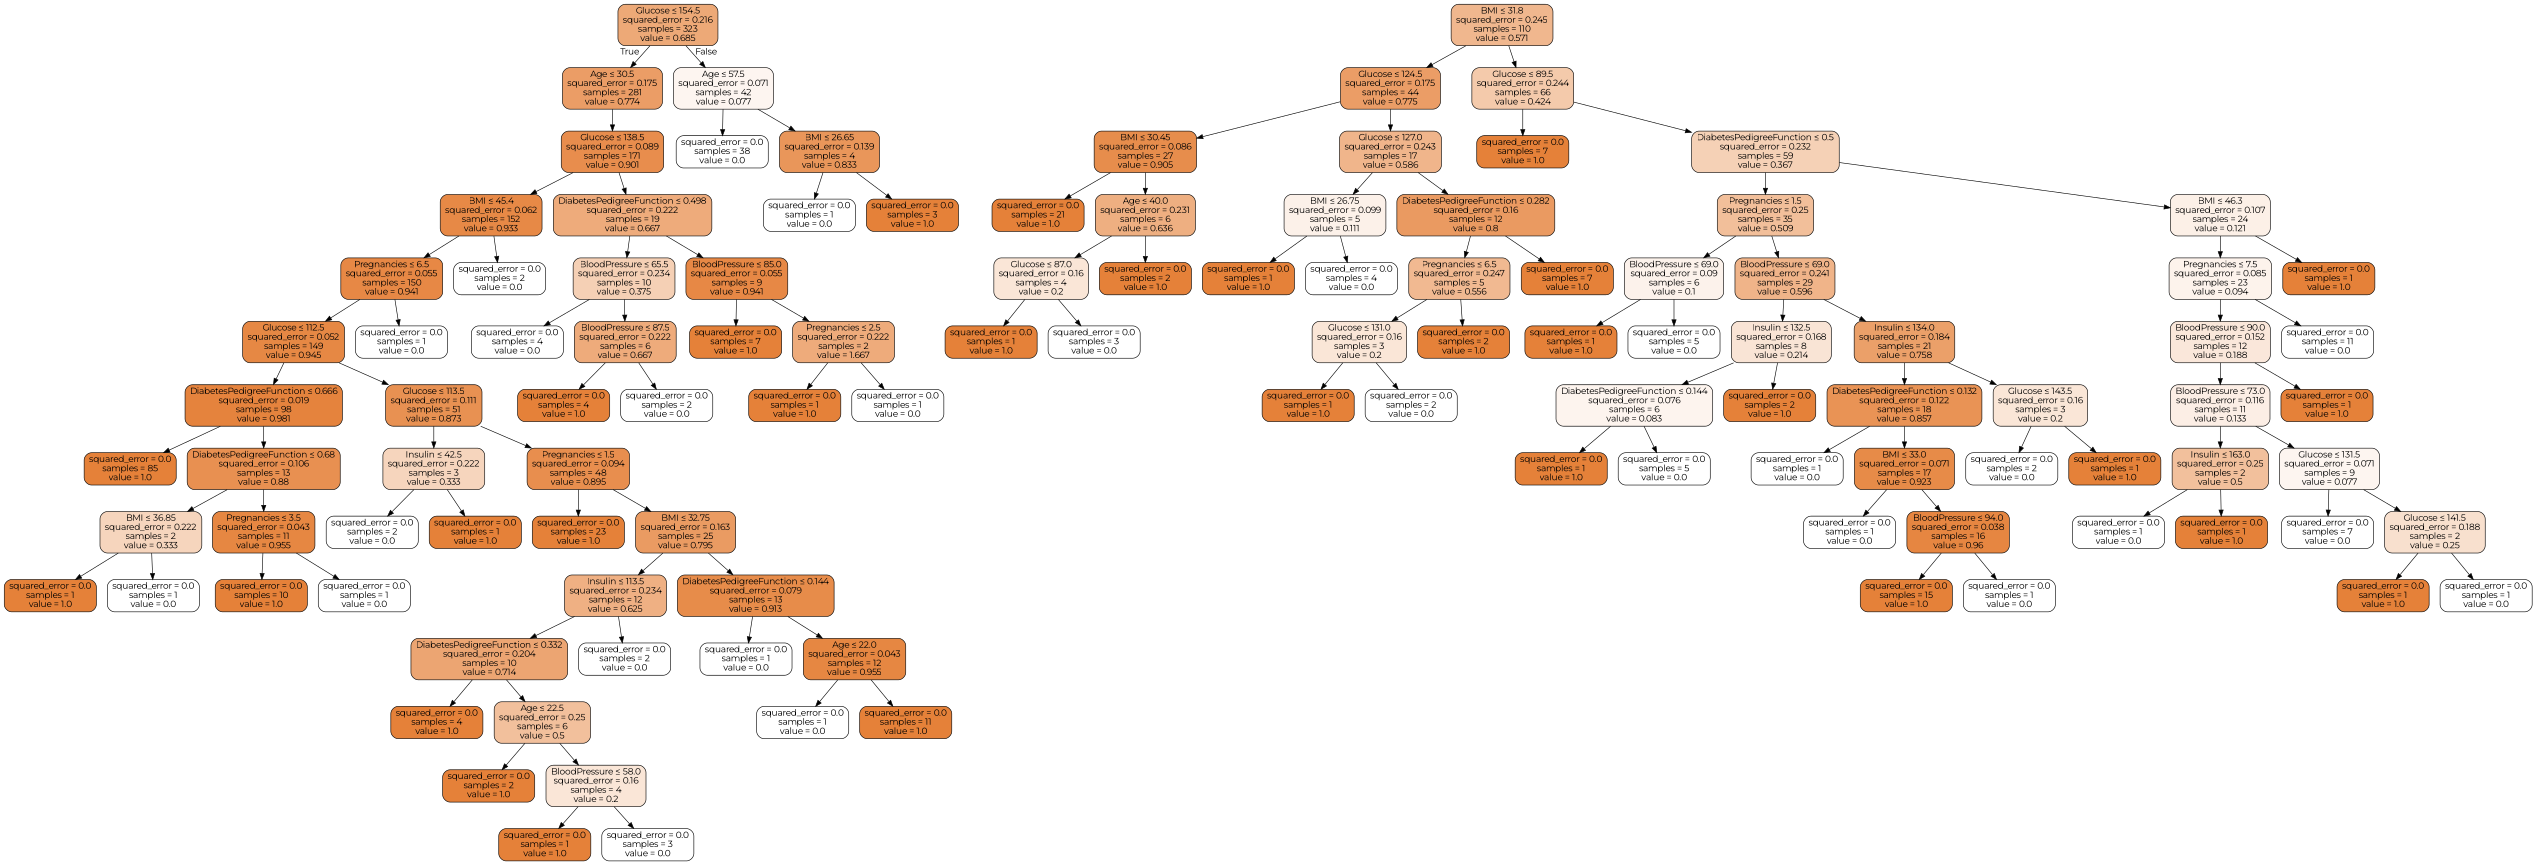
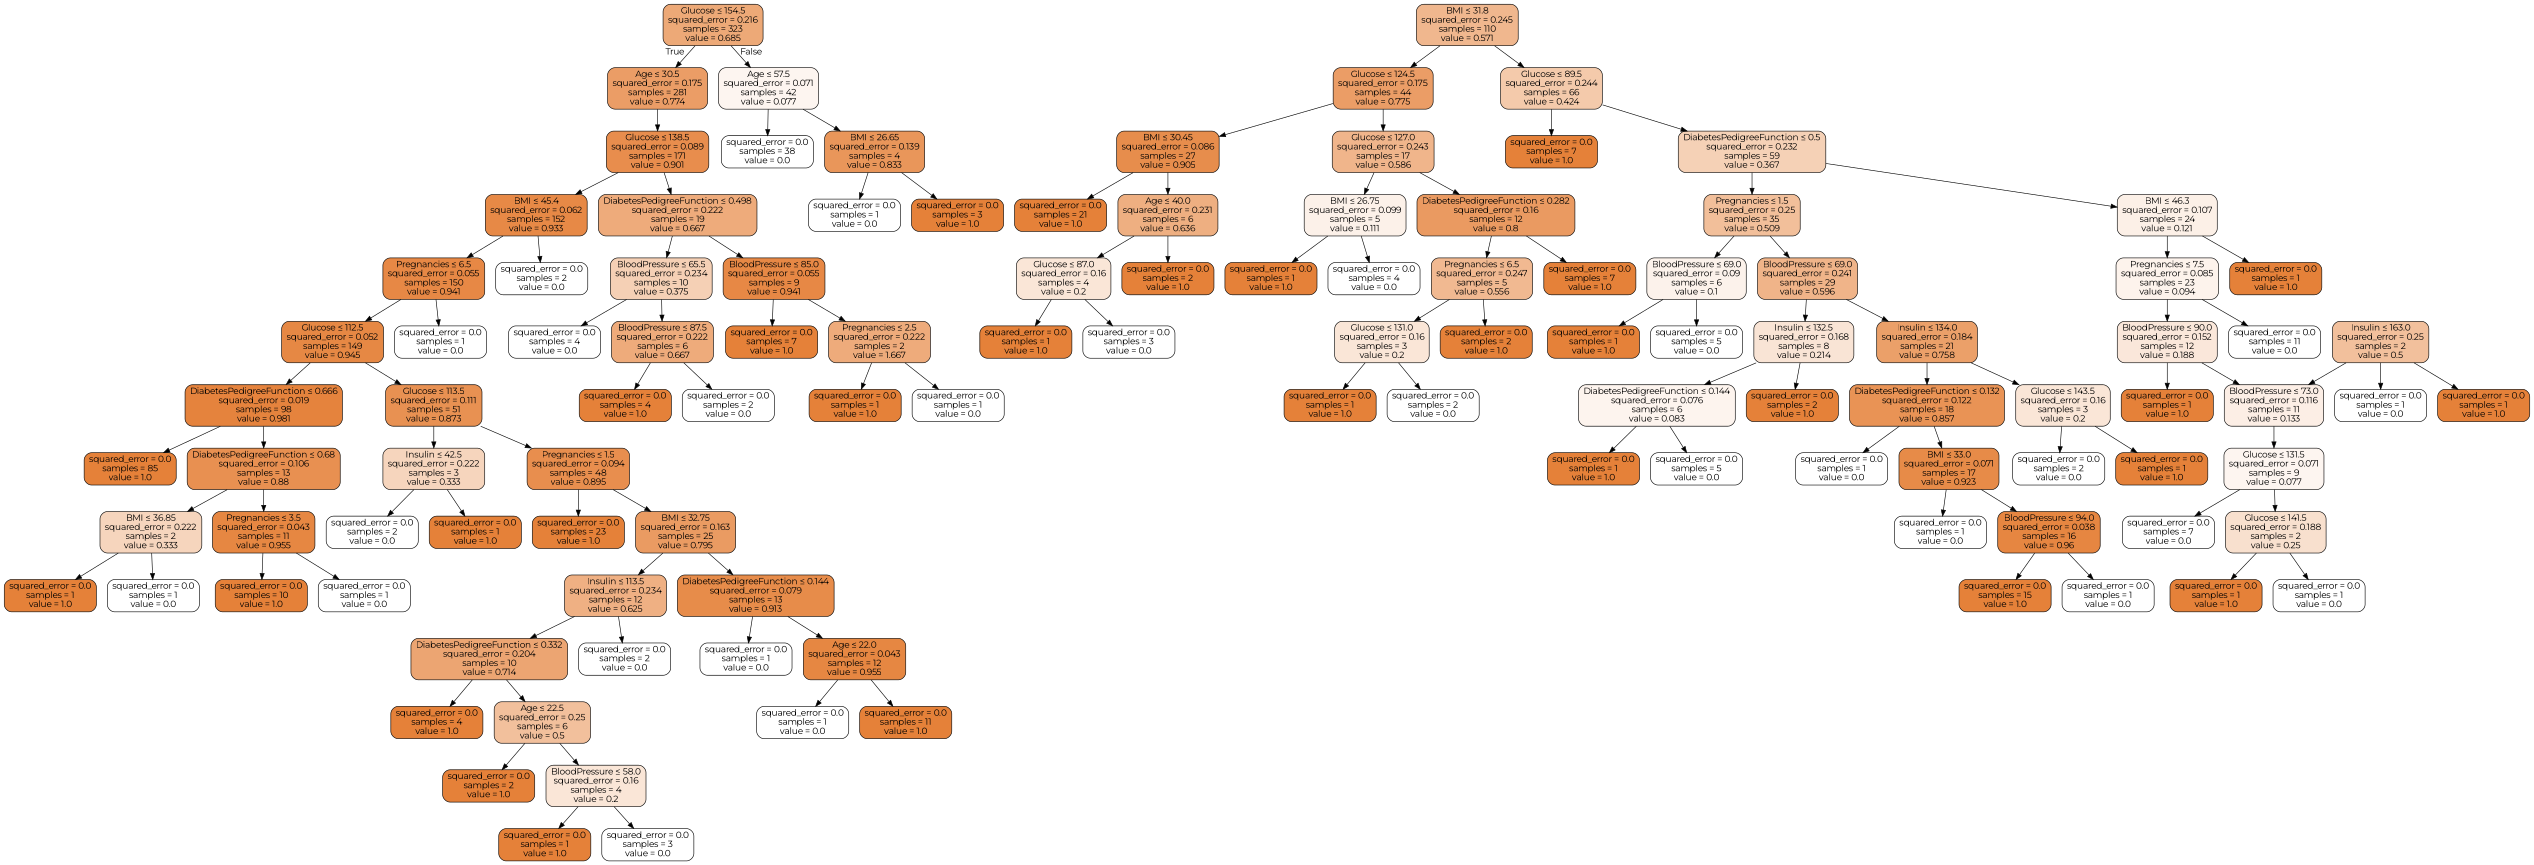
(2220, 434) -> (2330, 372)
